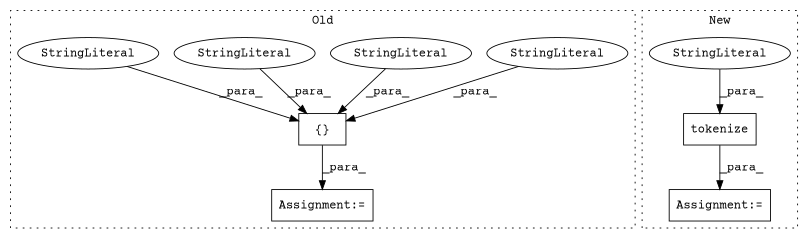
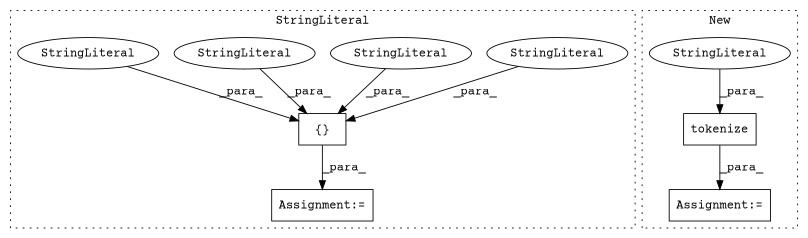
(323, 21) -> (323, 21)
